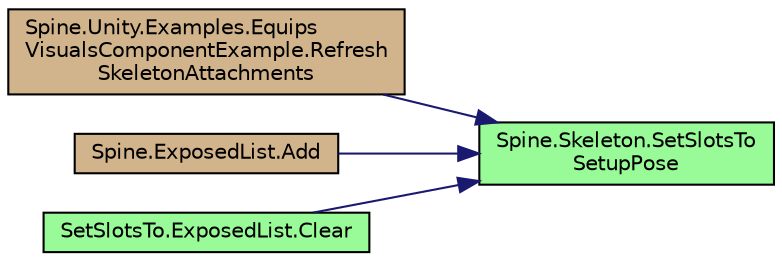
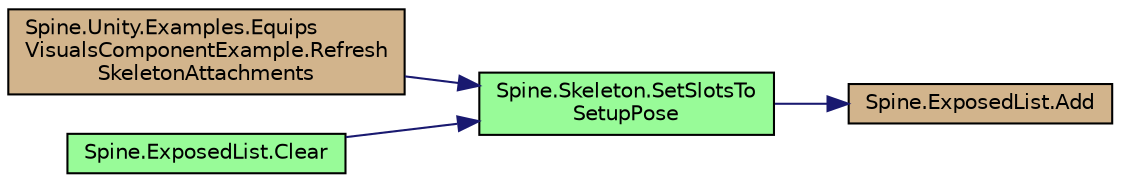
(398, 154) -> (801, 104)
(206, 232) -> (206, 154)
